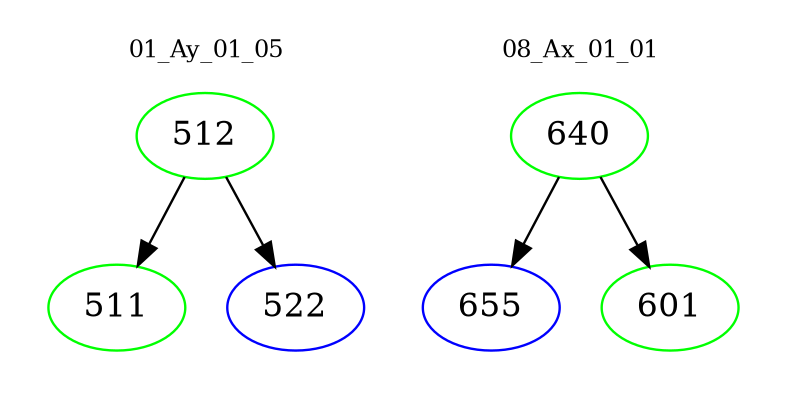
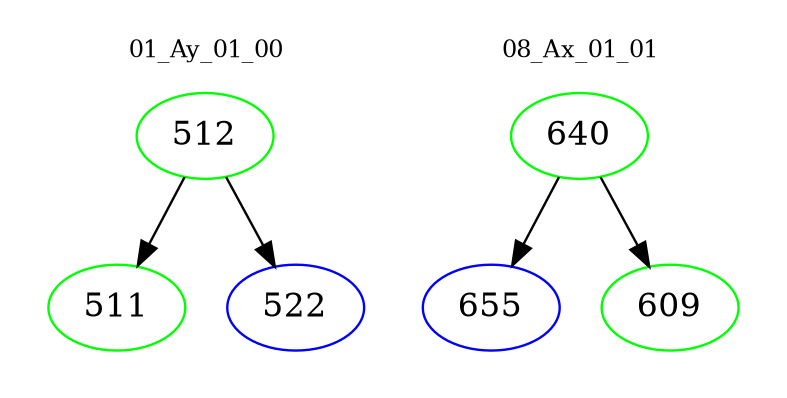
(206, 51) -> (206, 51)
(670, 308) -> (670, 308)
